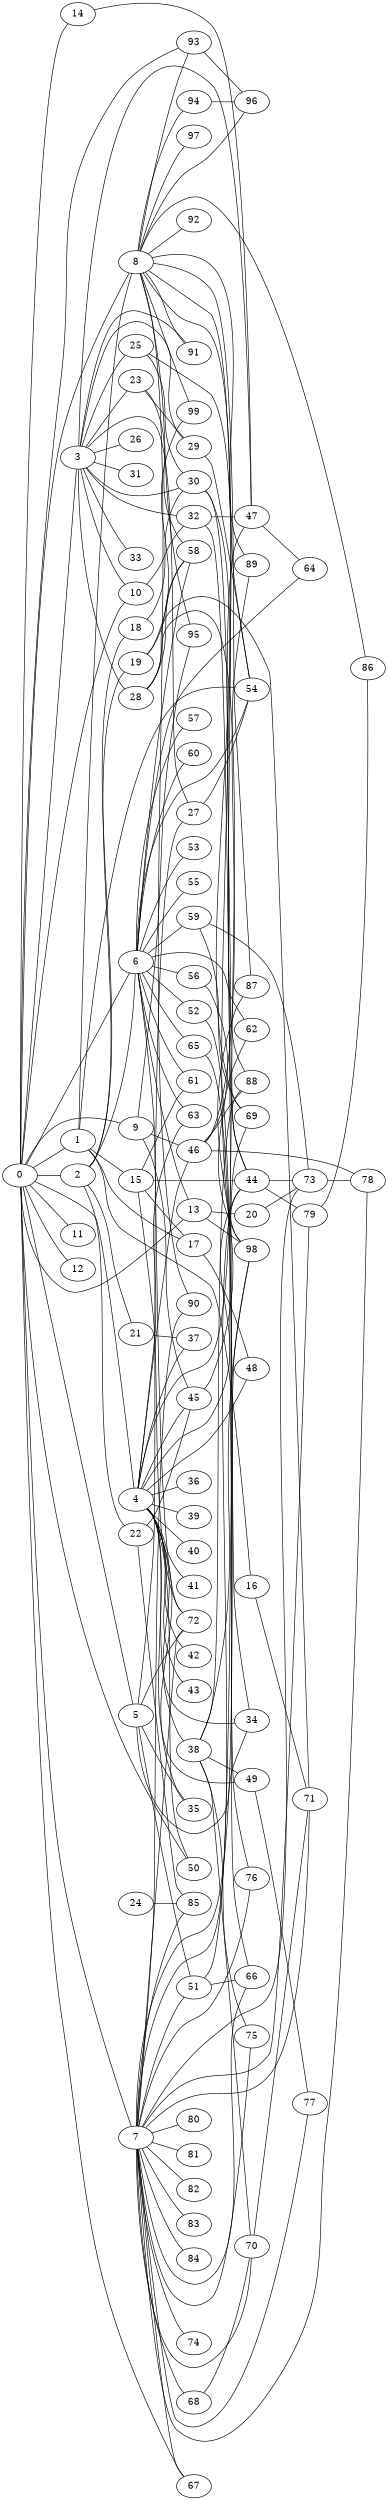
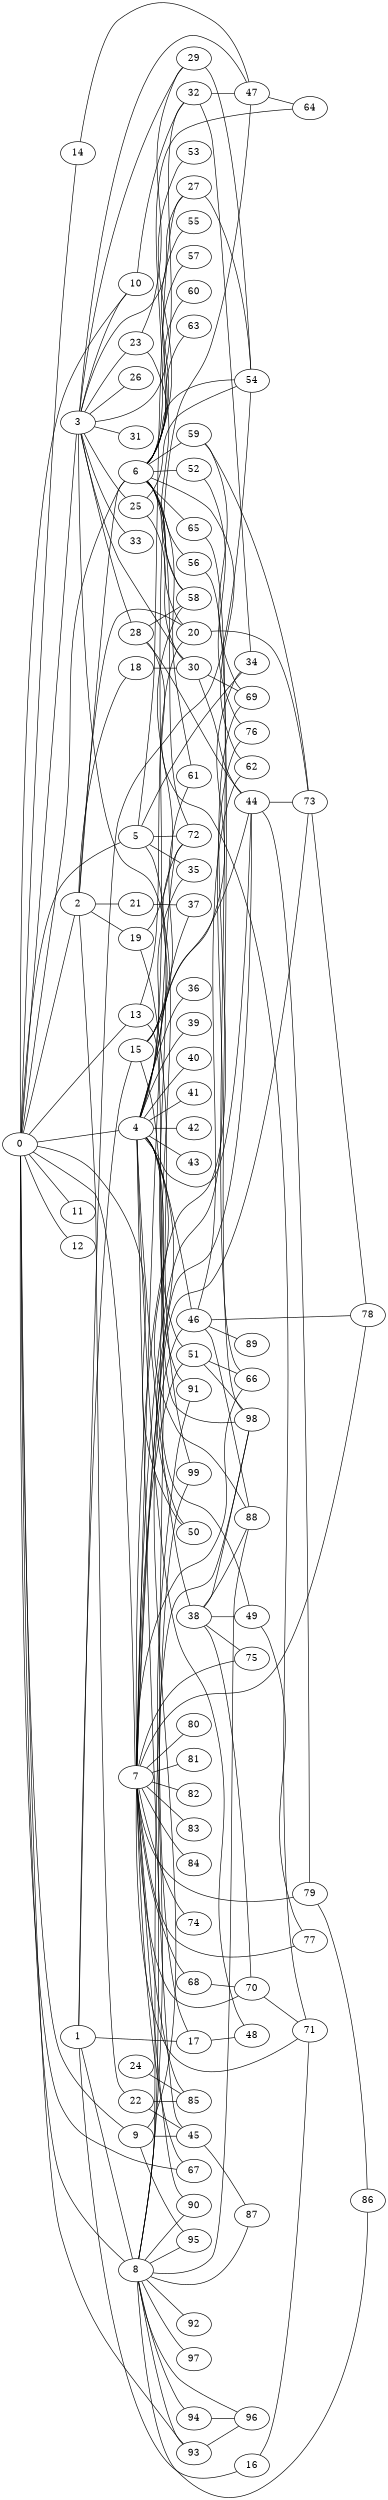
(233, 378) -> none
none -> (103, 667)
(167, 1133) -> (165, 553)
(49, 1158) -> none
(156, 1304) -> (171, 1415)
